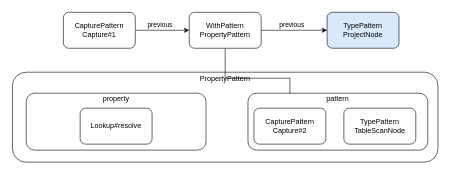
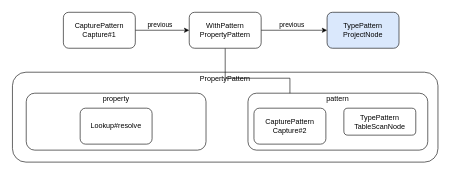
(380, 126) -> (380, 122)
